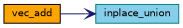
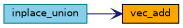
(73, 14) -> (100, 14)
